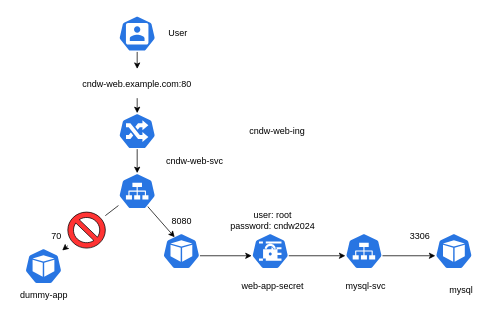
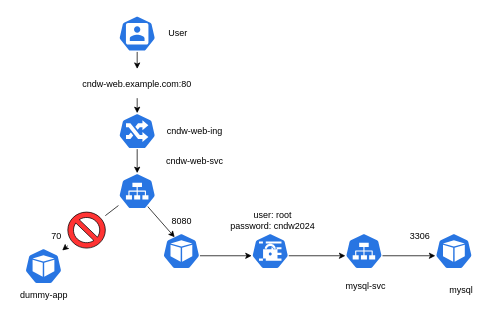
(277, 131) -> (194, 131)
(273, 286) -> none
